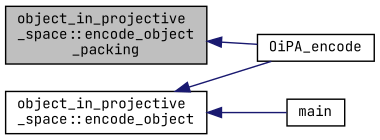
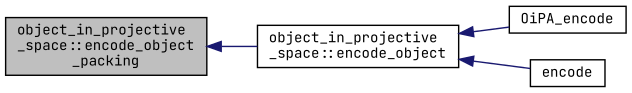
(239, 43) -> (239, 46)
(316, 113) -> (568, 73)
